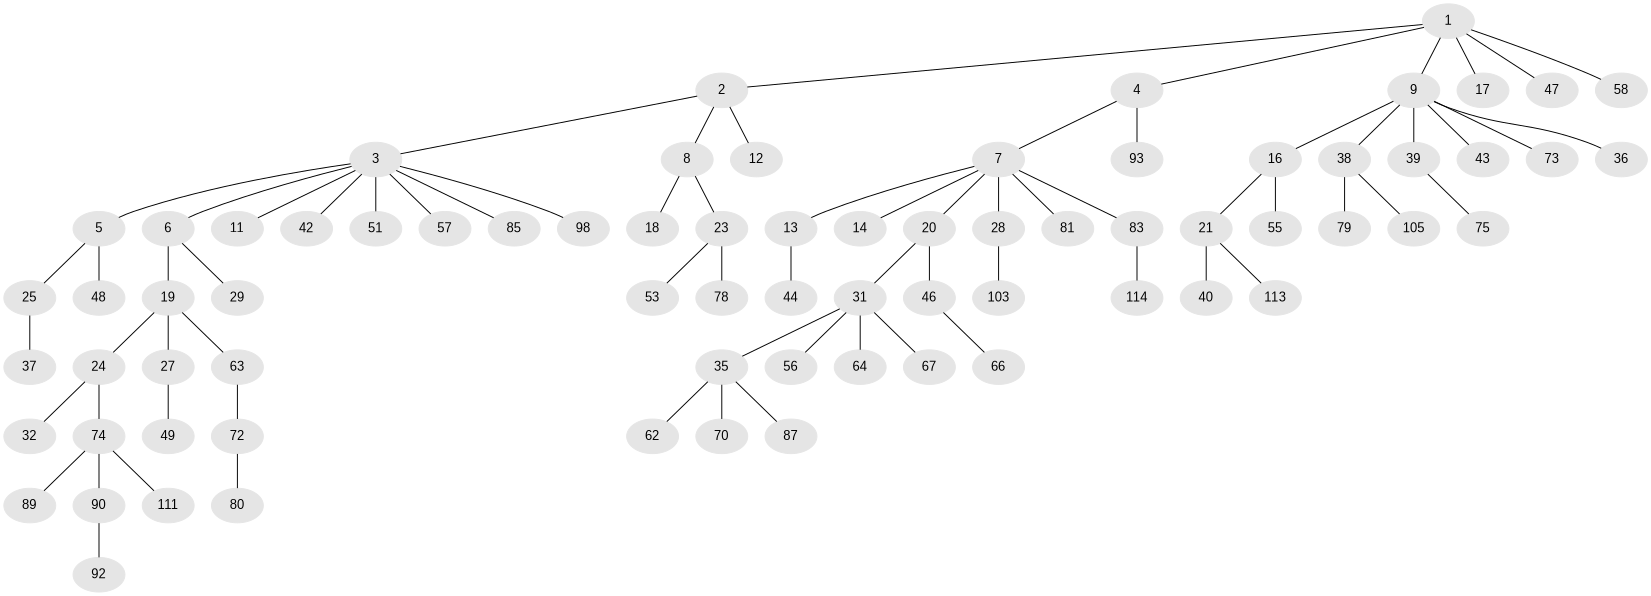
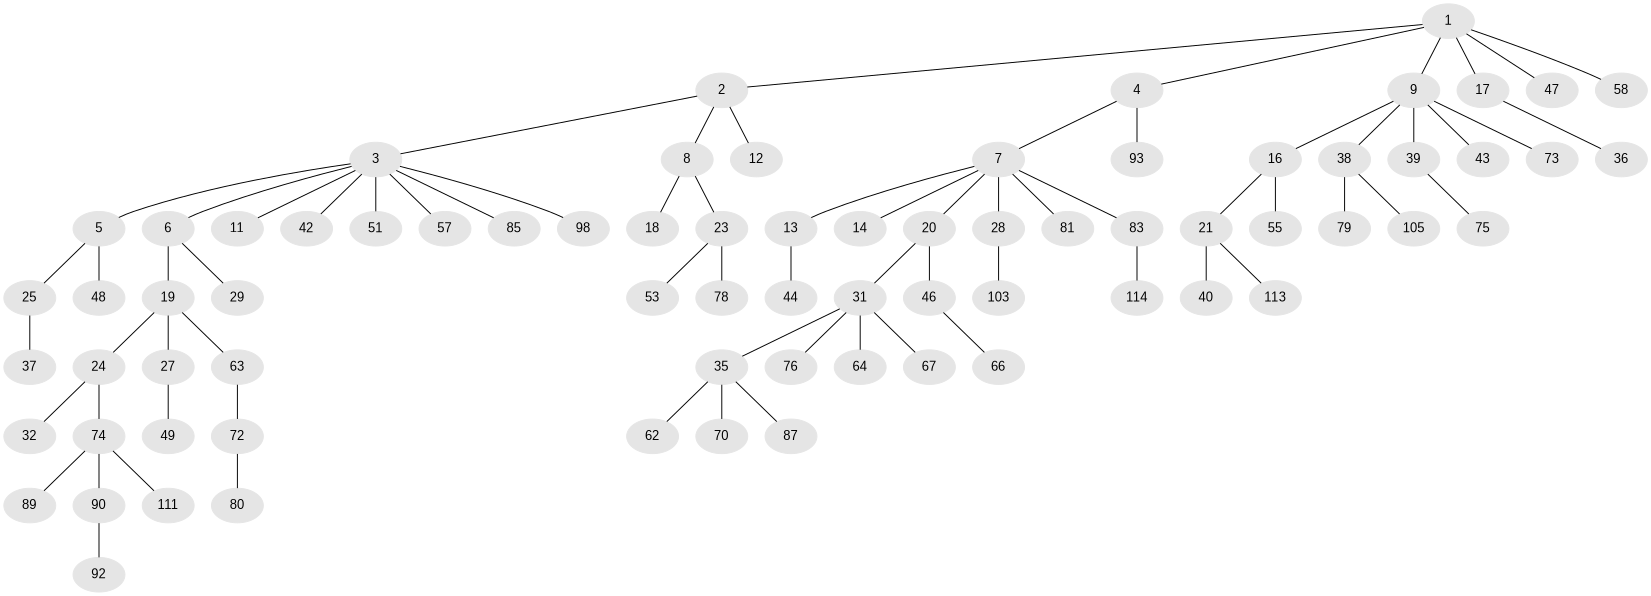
(1518, 125) -> (1552, 125)
(791, 367) -> (791, 367)
